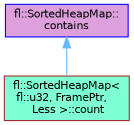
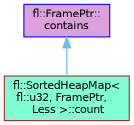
(67, 21) -> (67, 21)
